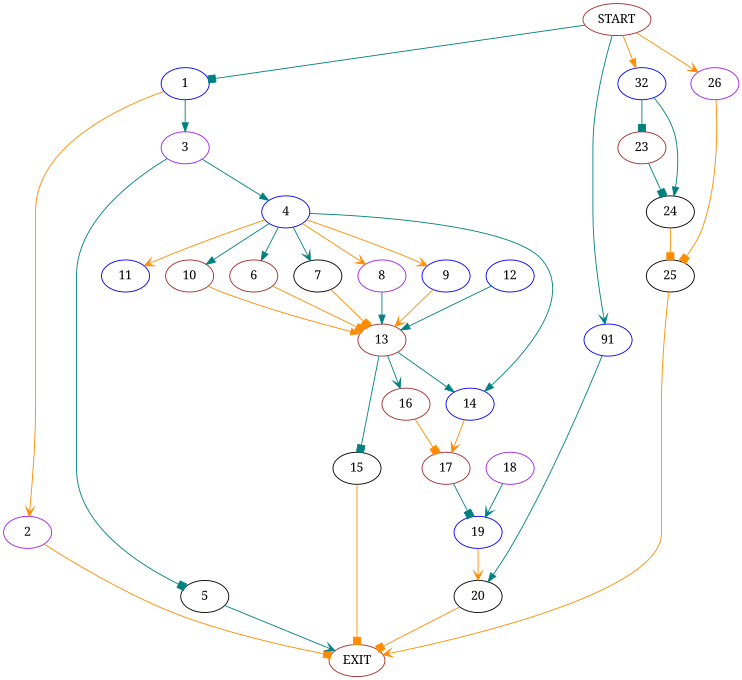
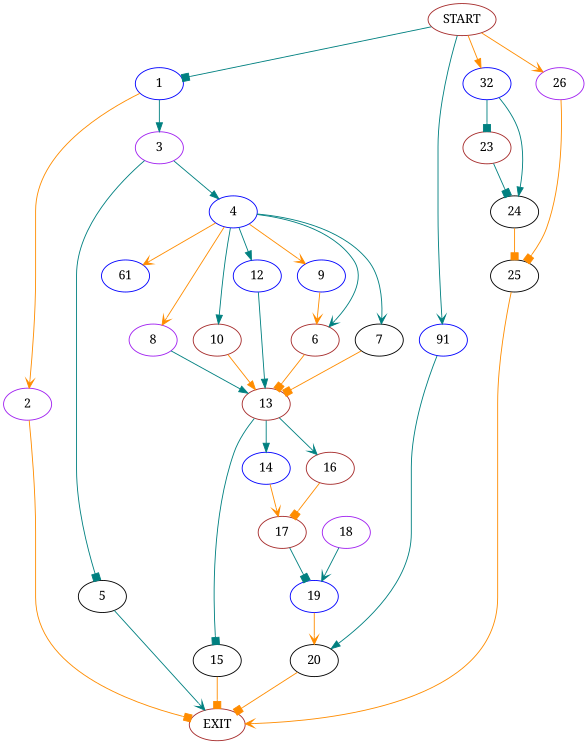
(502, 238) -> (244, 240)
(272, 240) -> (339, 245)
(126, 276) -> (126, 276)
(417, 305) -> (319, 304)
